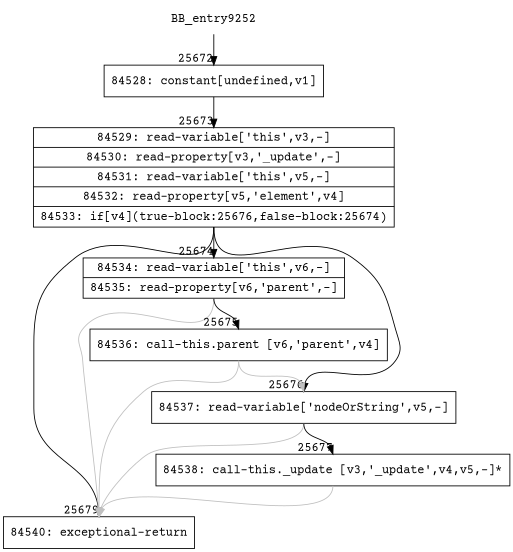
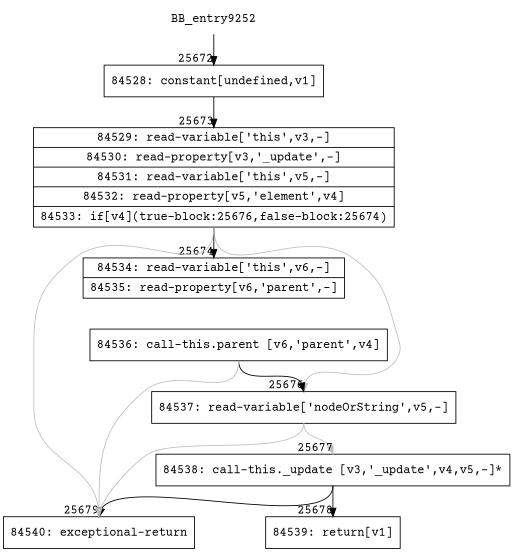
(374, 278) -> (374, 278)
(37, 308) -> (37, 308)
(222, 311) -> none
(79, 343) -> none
(267, 376) -> (267, 376)
(314, 437) -> (314, 437)
(220, 502) -> (220, 502)
none -> (333, 533)
